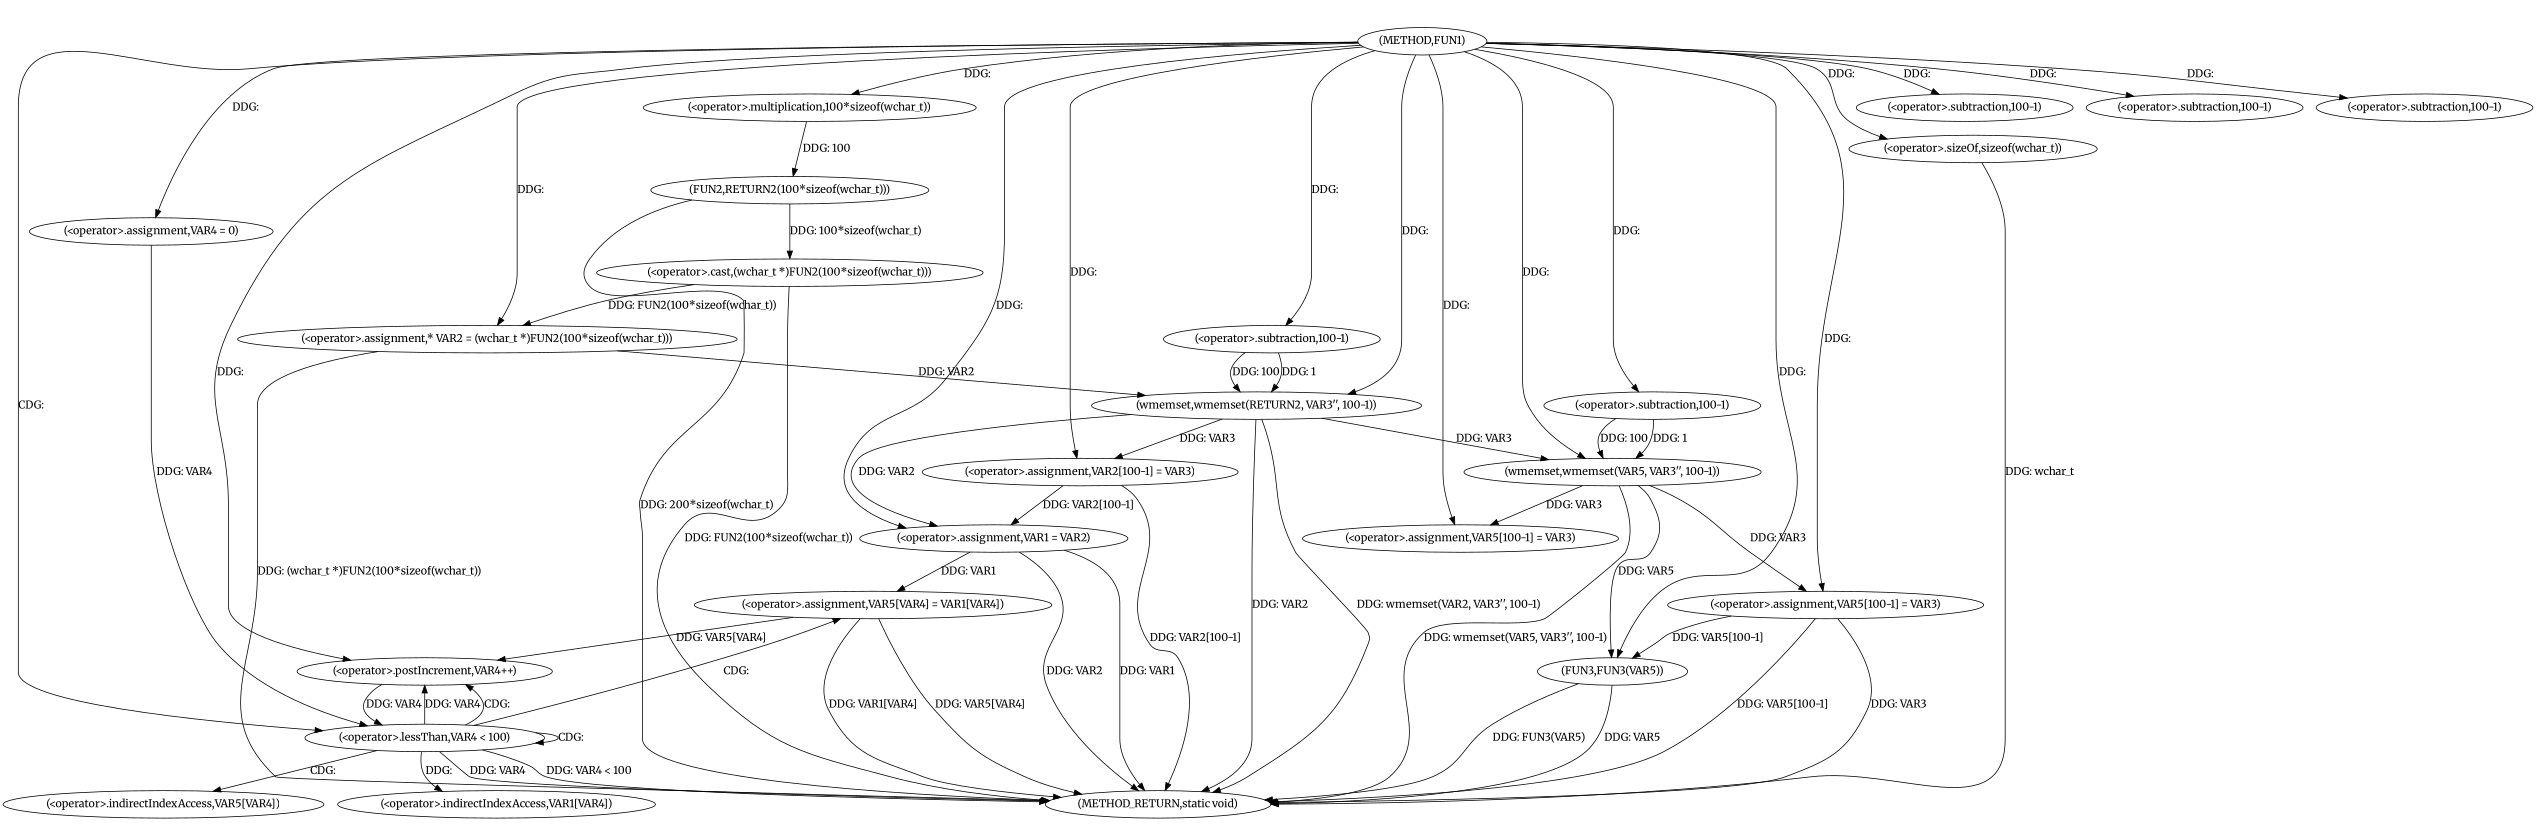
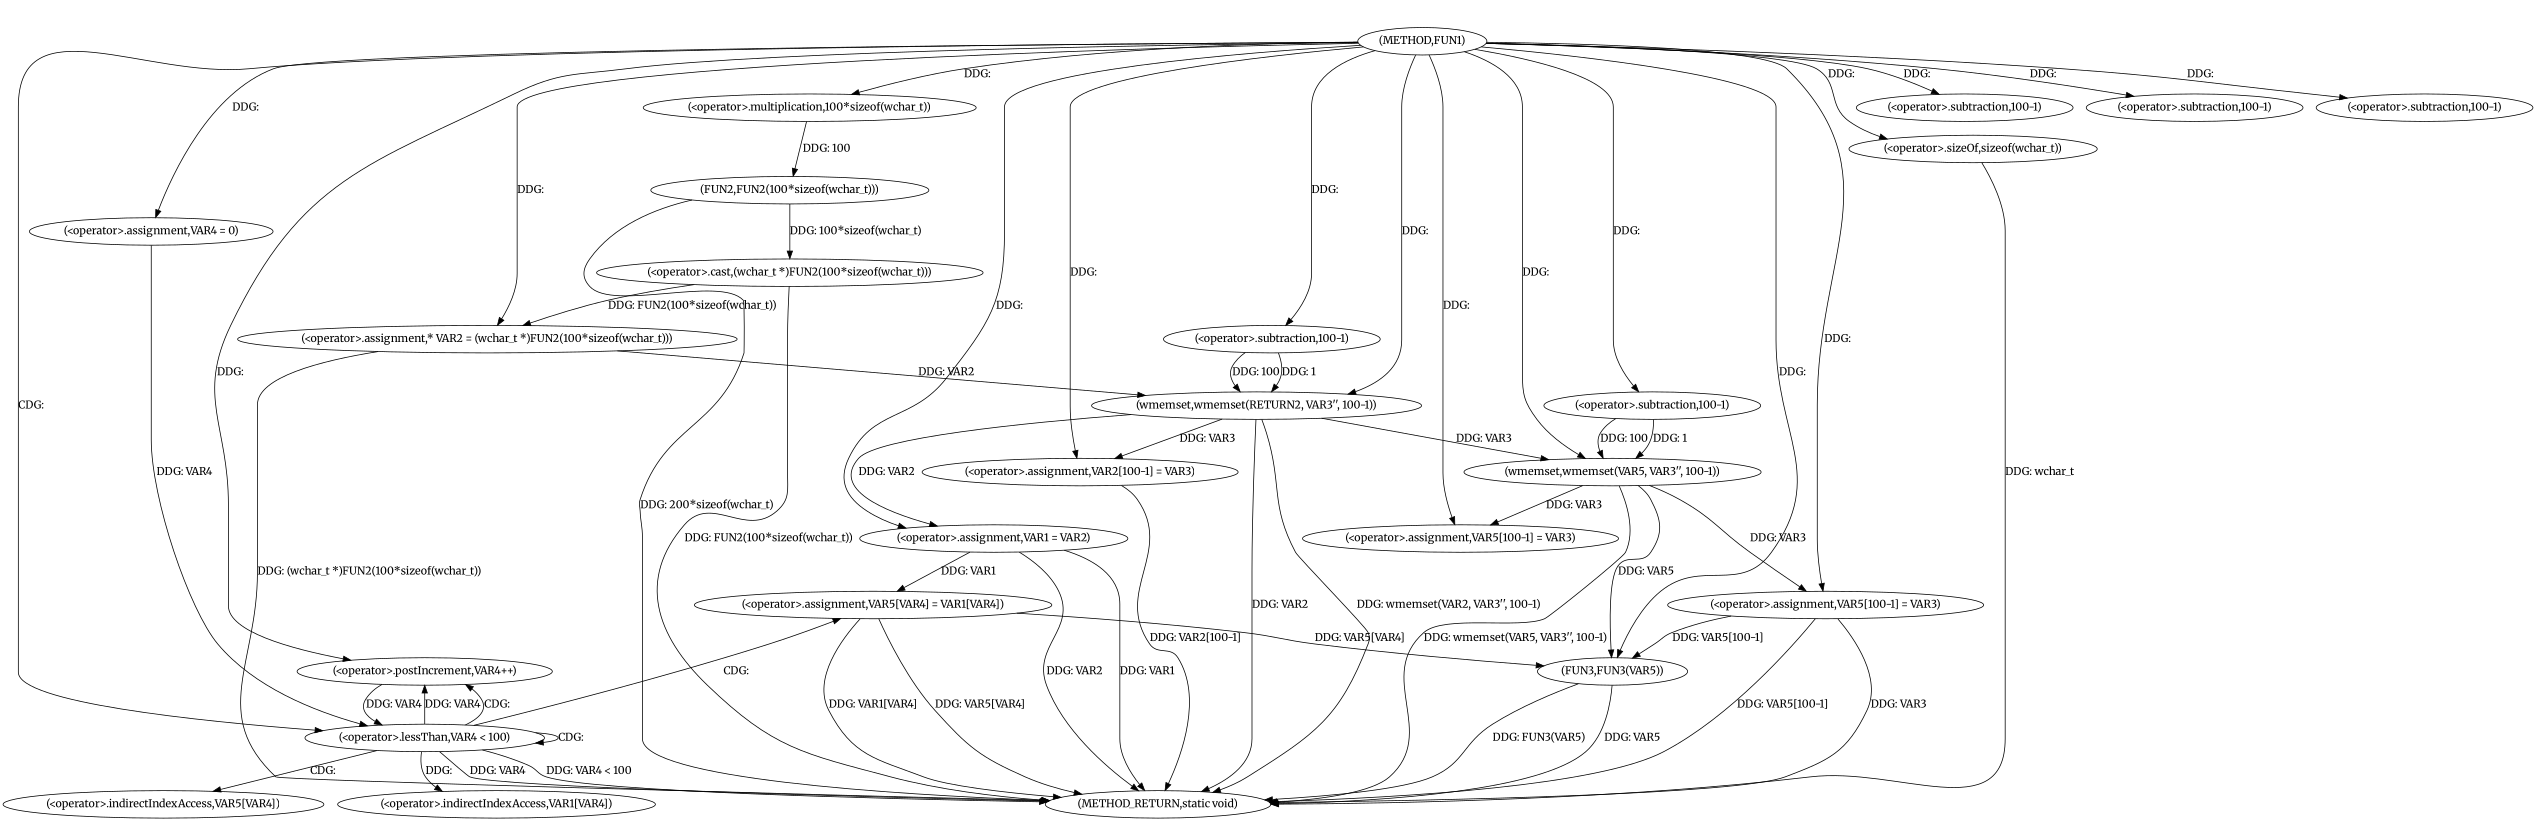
(790, 190) -> (790, 190)
(1040, 503) -> none
(649, 638) -> (1277, 638)
